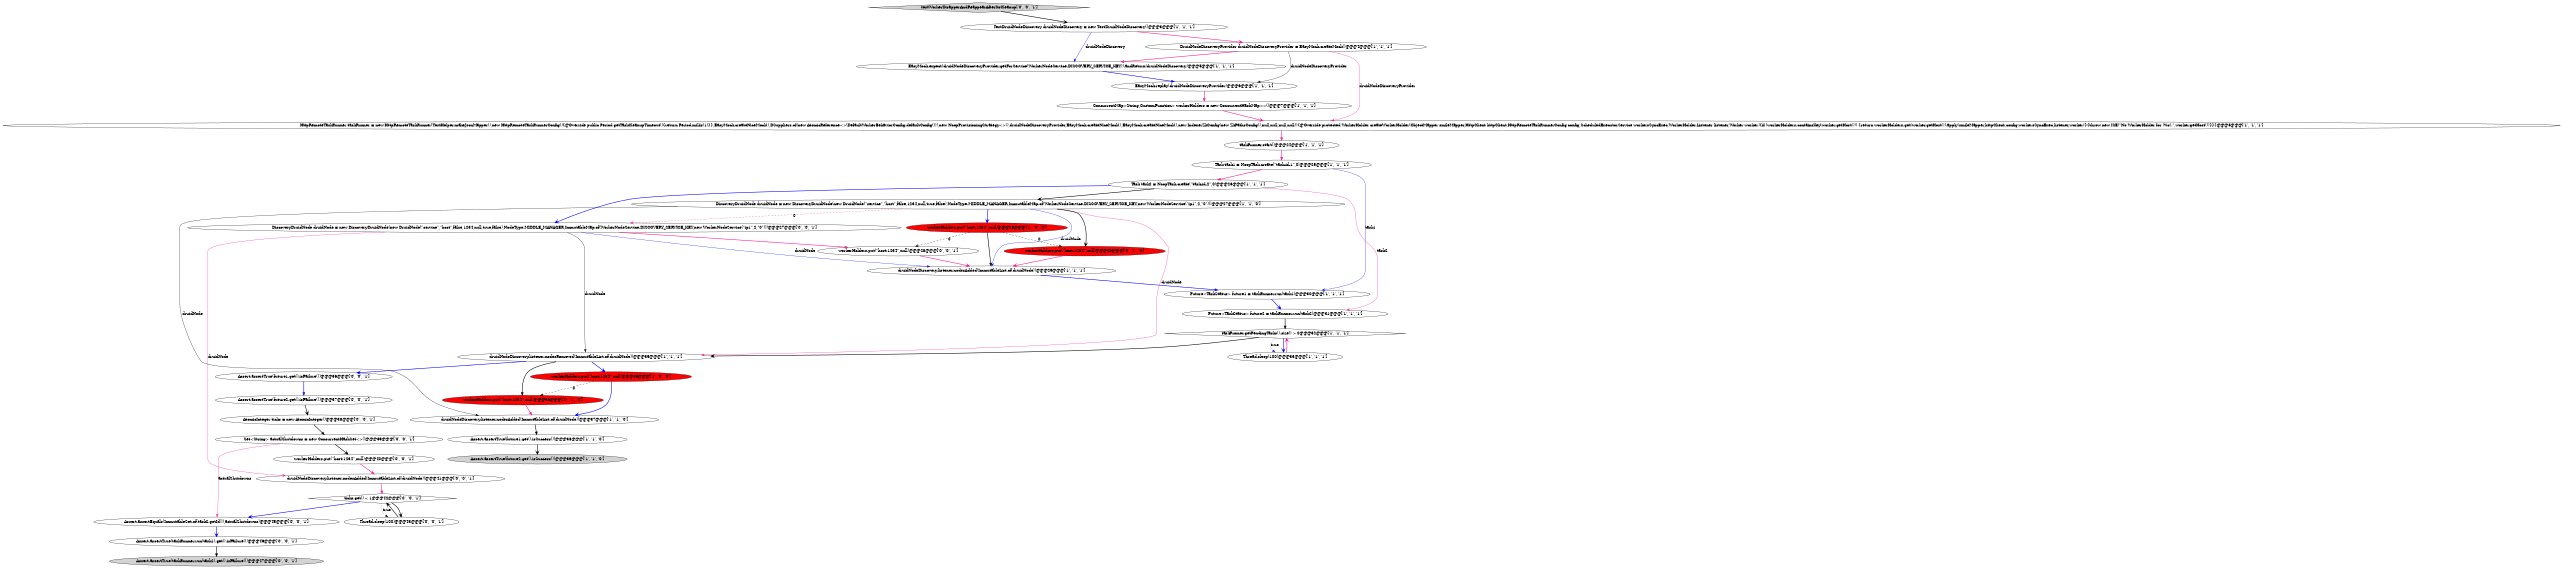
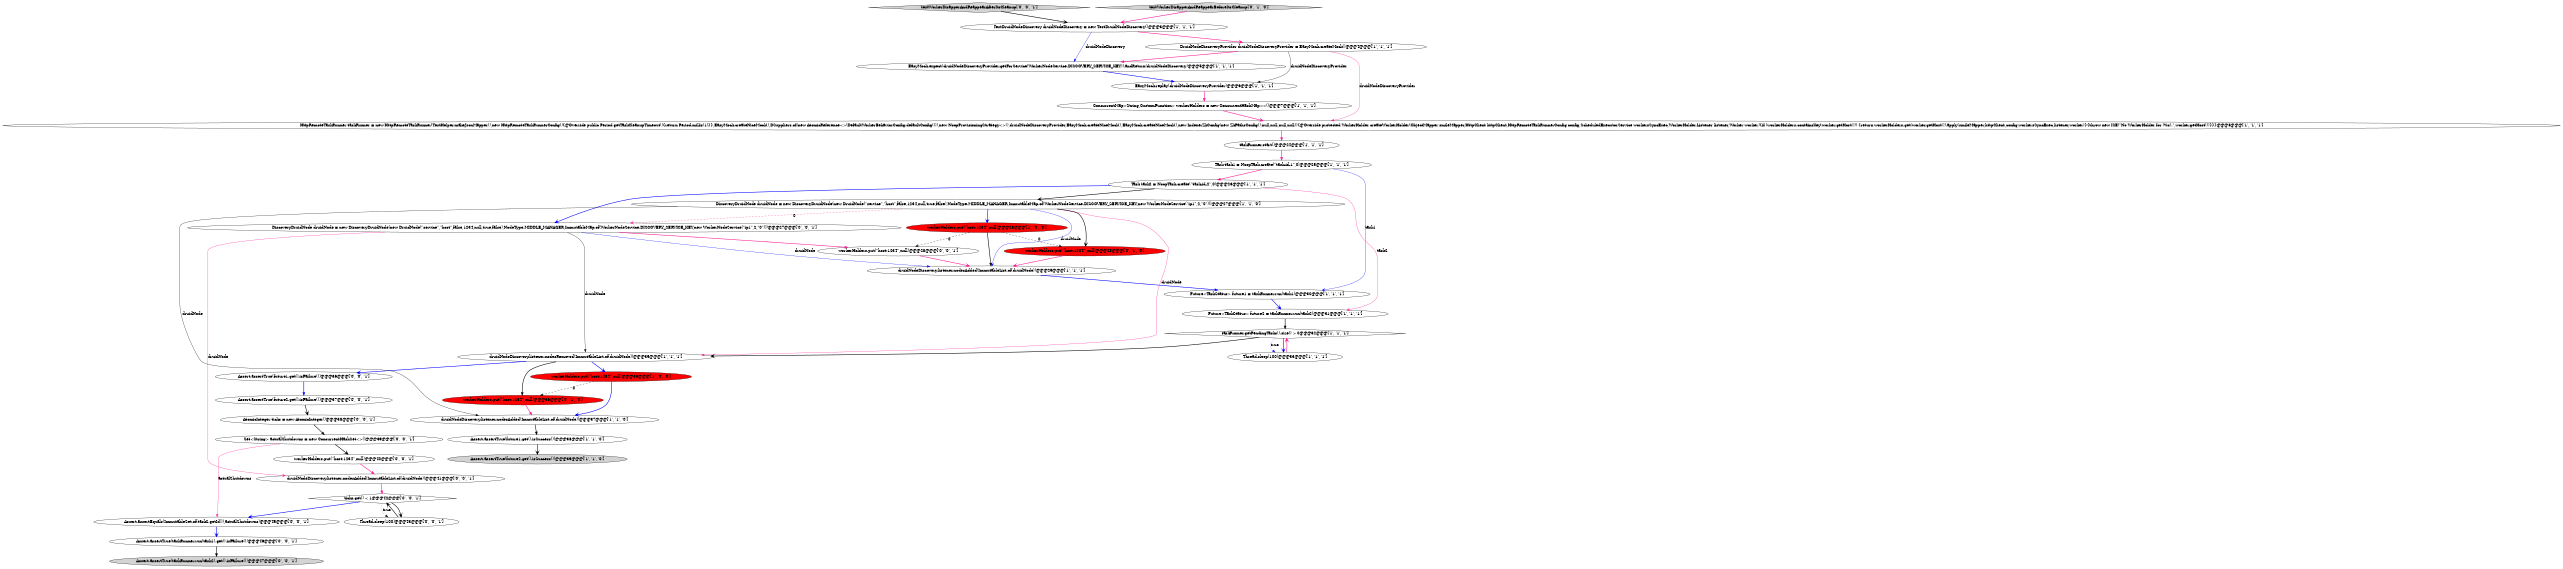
none -> (1209, 8)
